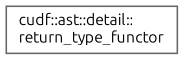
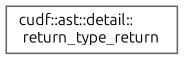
(92, 30) -> (92, 30)
